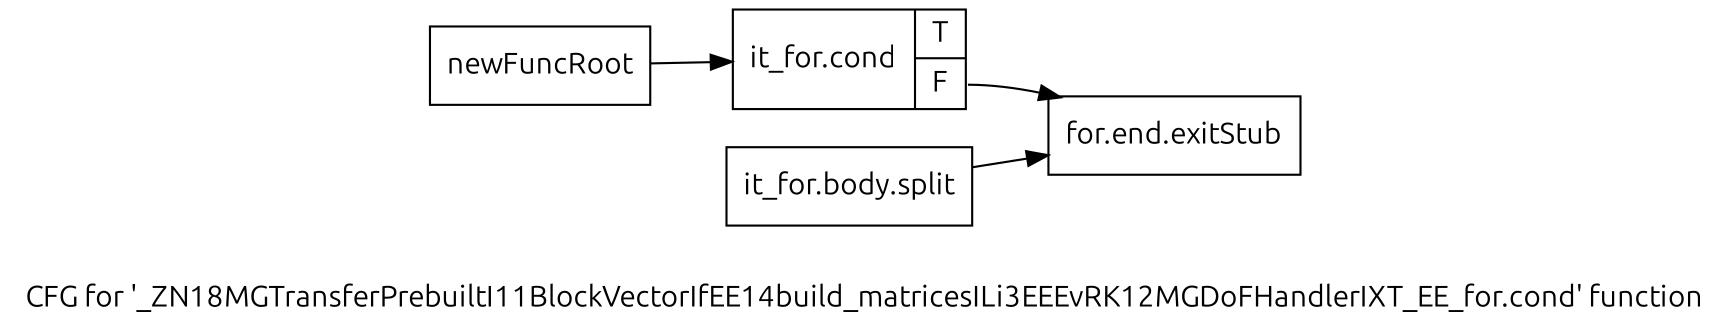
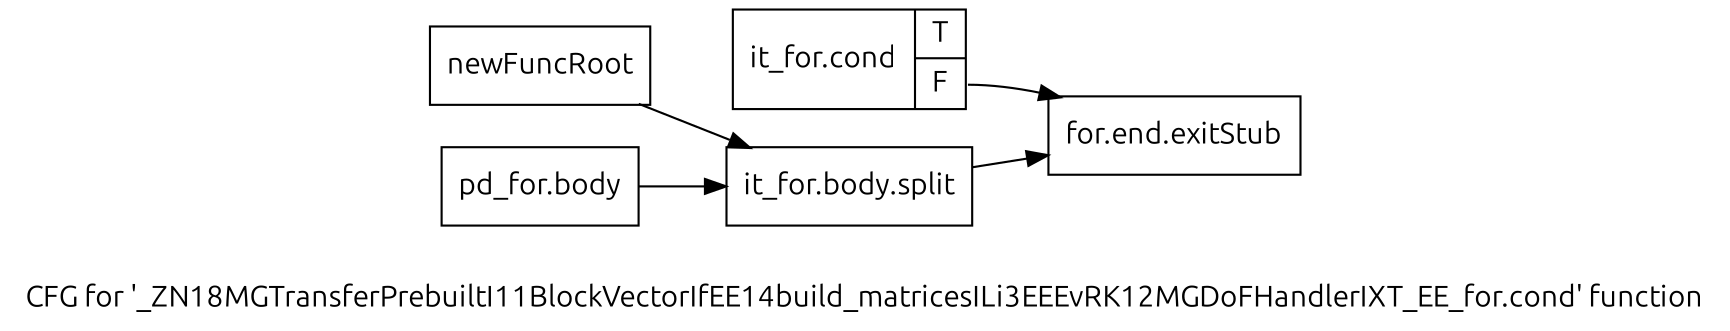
(681, 63) -> (684, 122)
none -> (540, 186)
